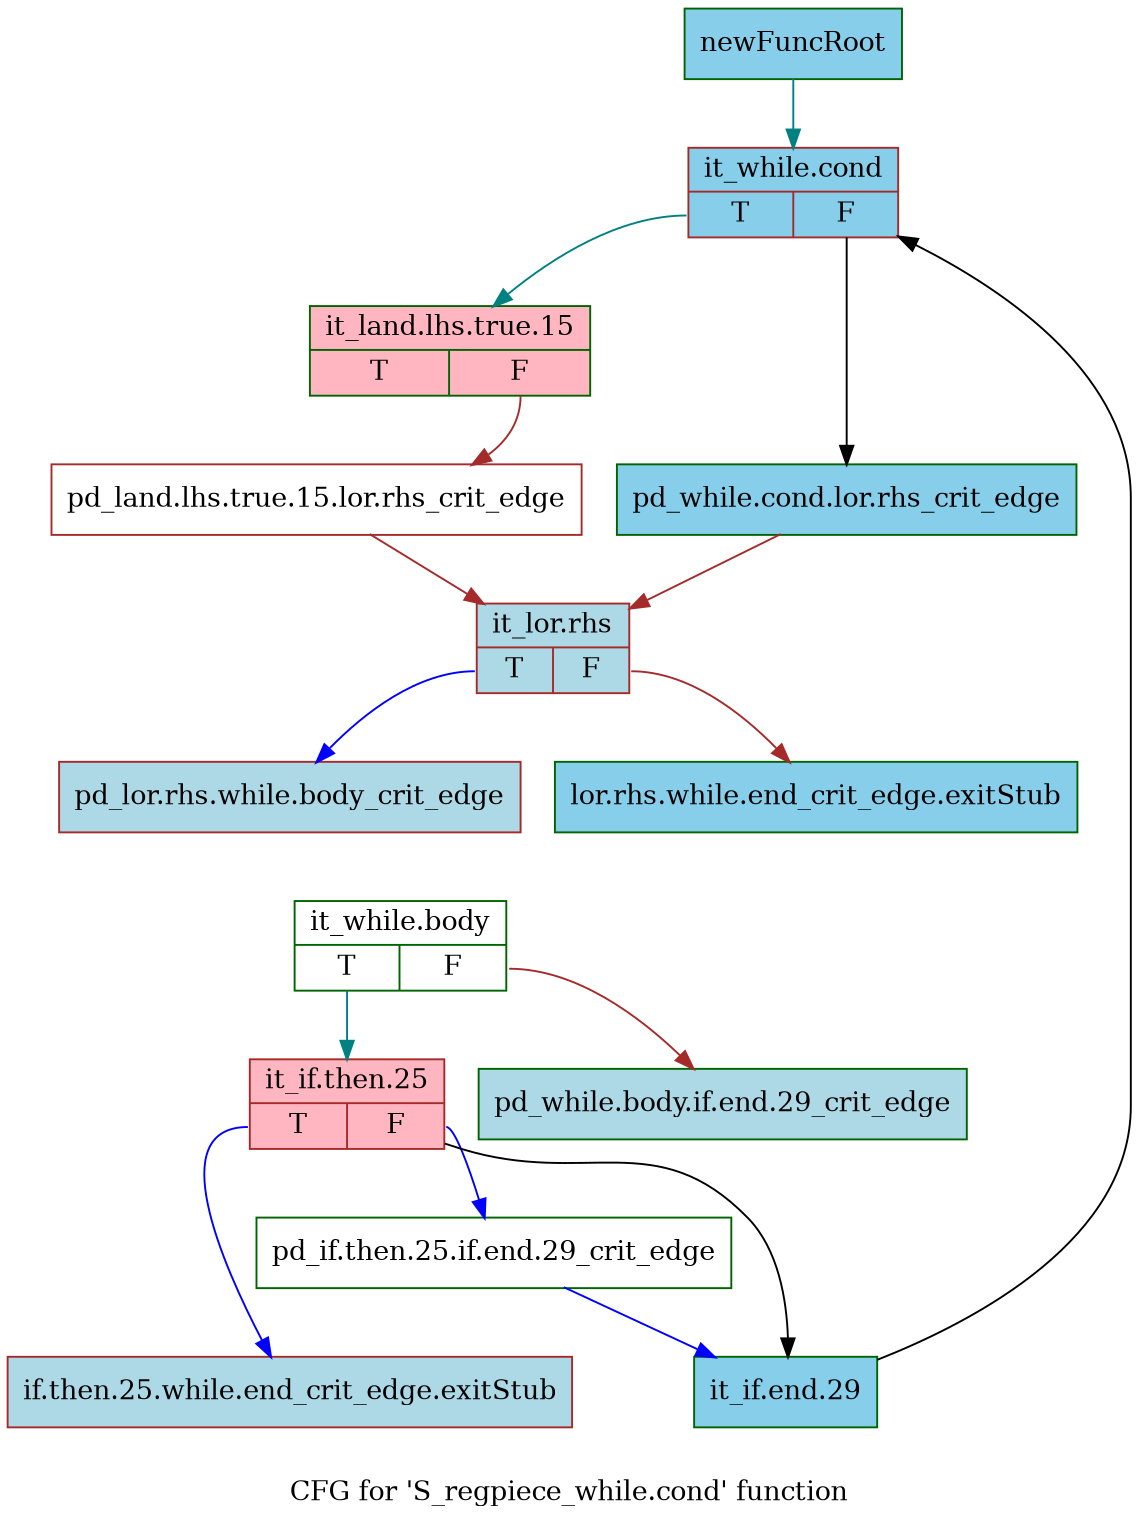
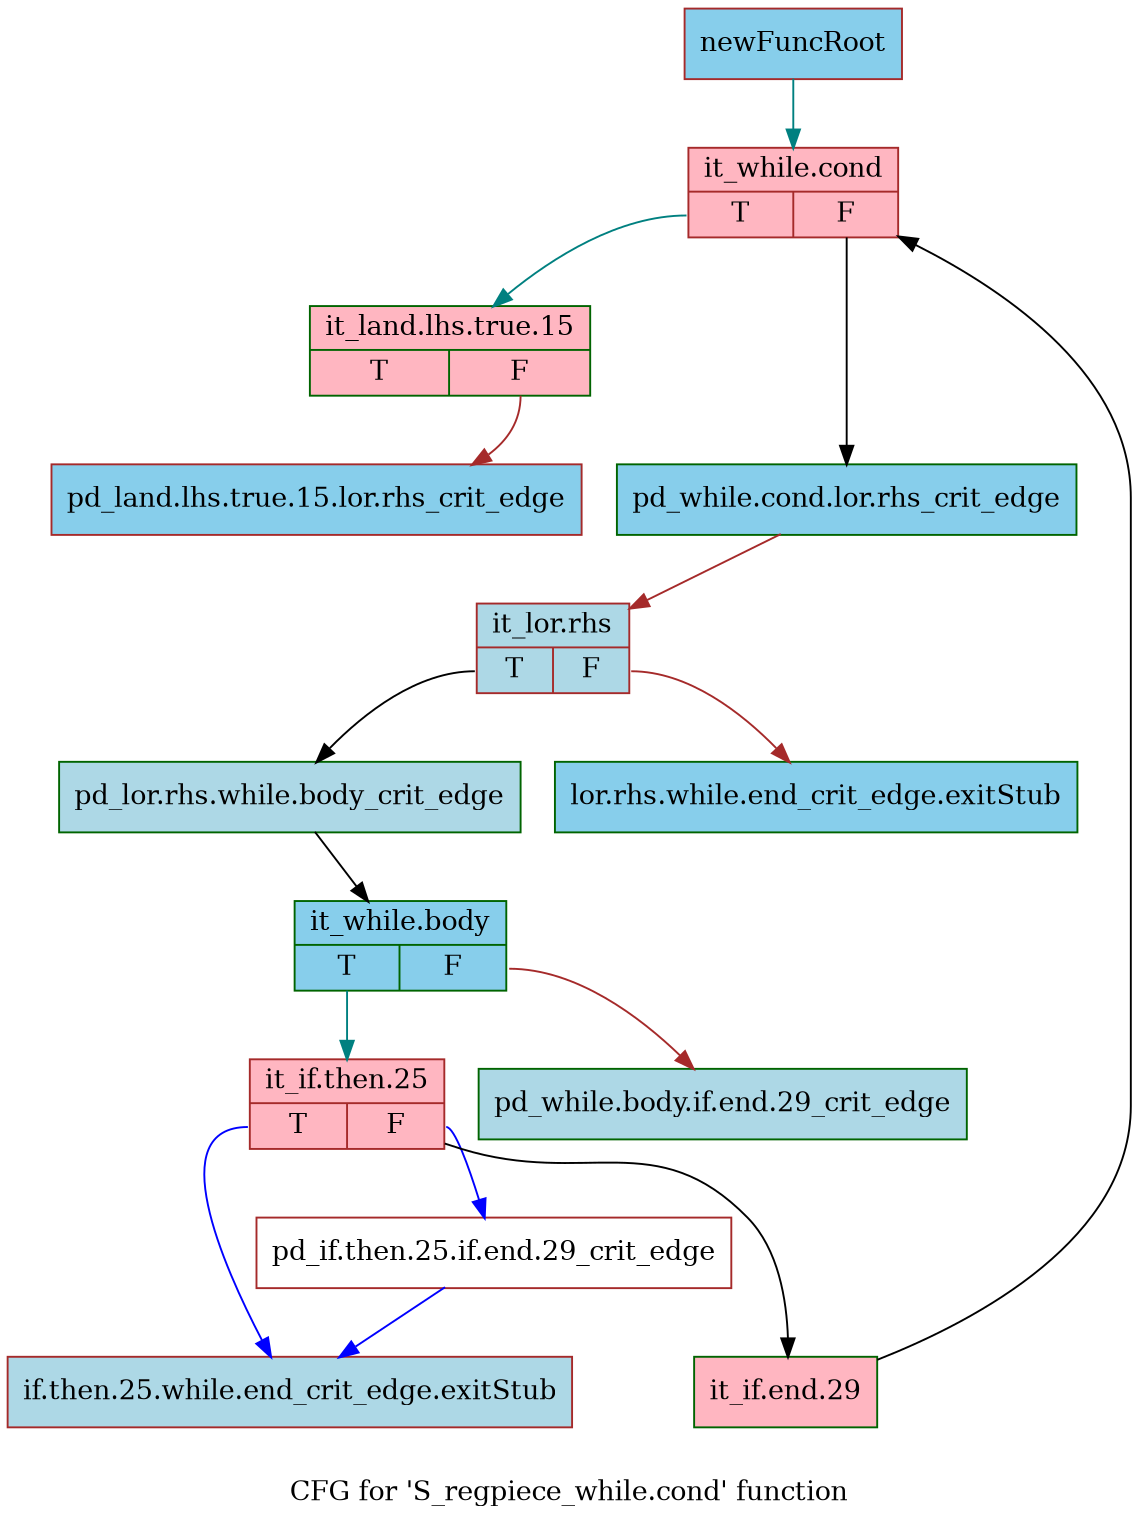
(793, 44) -> (793, 44)
(793, 193) -> (793, 193)
(317, 500) -> (317, 500)
(418, 564) -> none
(395, 696) -> (395, 696)
(290, 797) -> (290, 797)
none -> (336, 859)
(400, 946) -> (400, 946)
(494, 1253) -> (494, 1253)
(631, 1318) -> (400, 1317)
(786, 1392) -> (786, 1392)
